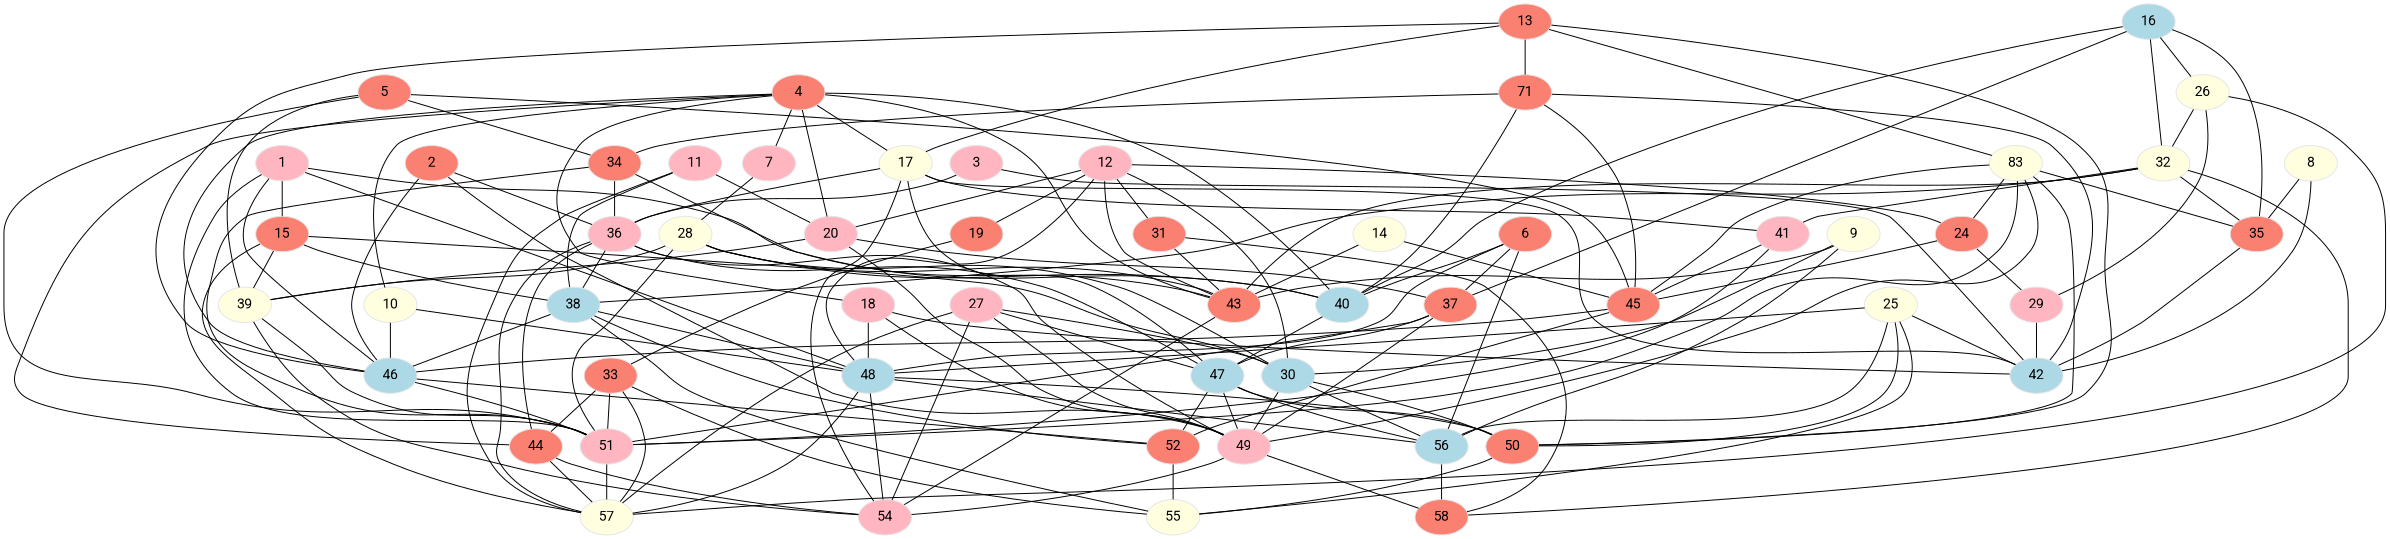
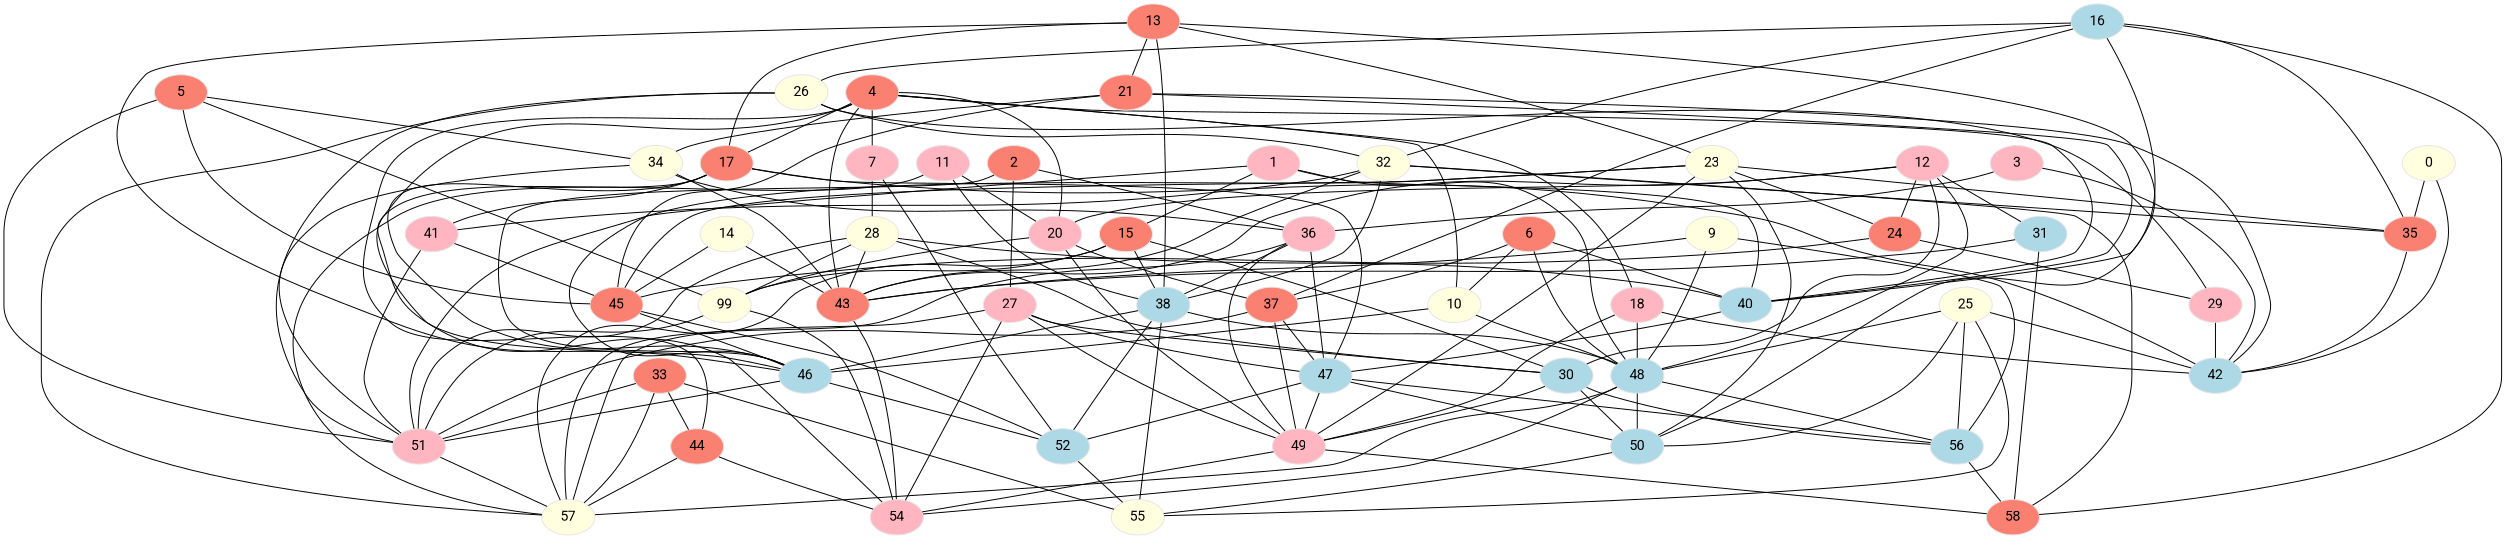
(1525, 92) -> (1126, 92)
(615, 163) -> (656, 163)
(906, 163) -> (727, 163)
none -> (1165, 163)
(2016, 163) -> (1712, 163)
(2311, 163) -> (2429, 163)
(763, 190) -> (400, 256)
(976, 234) -> none
(1159, 234) -> (2040, 234)
(245, 305) -> (725, 305)
none -> (964, 307)
(529, 312) -> none
none -> (2502, 312)
(1494, 314) -> (1483, 278)
(1583, 343) -> (1681, 307)
(831, 392) -> (1012, 231)
(234, 394) -> (383, 143)
(1173, 446) -> (1063, 446)
(1512, 446) -> (1637, 446)
